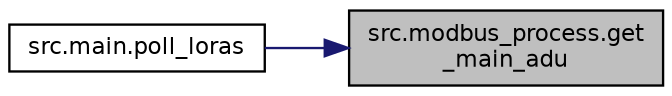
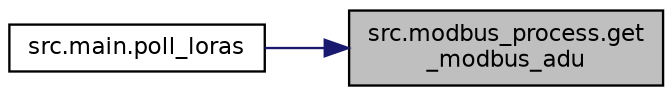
(506, 48) -> (506, 48)
